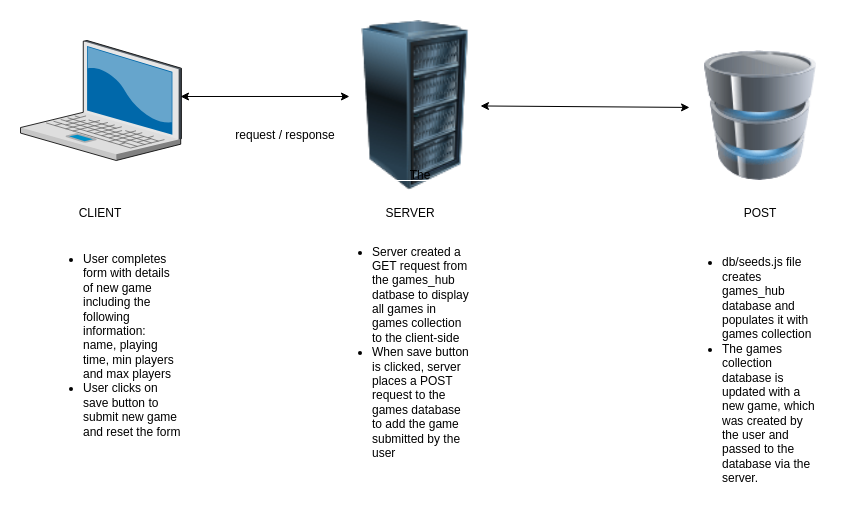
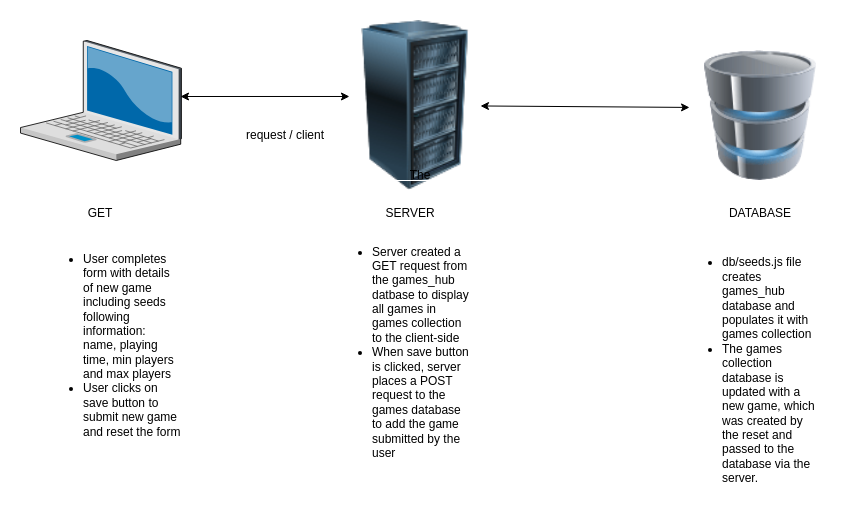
(286, 136) -> (286, 136)
(101, 214) -> (101, 214)
(761, 214) -> (761, 214)
(113, 346) -> (113, 346)
(752, 371) -> (752, 371)
